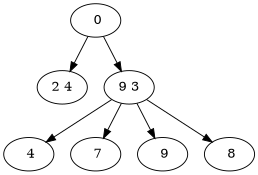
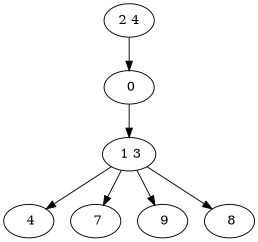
(81, 50) -> (129, 49)
(129, 87) -> (129, 154)
